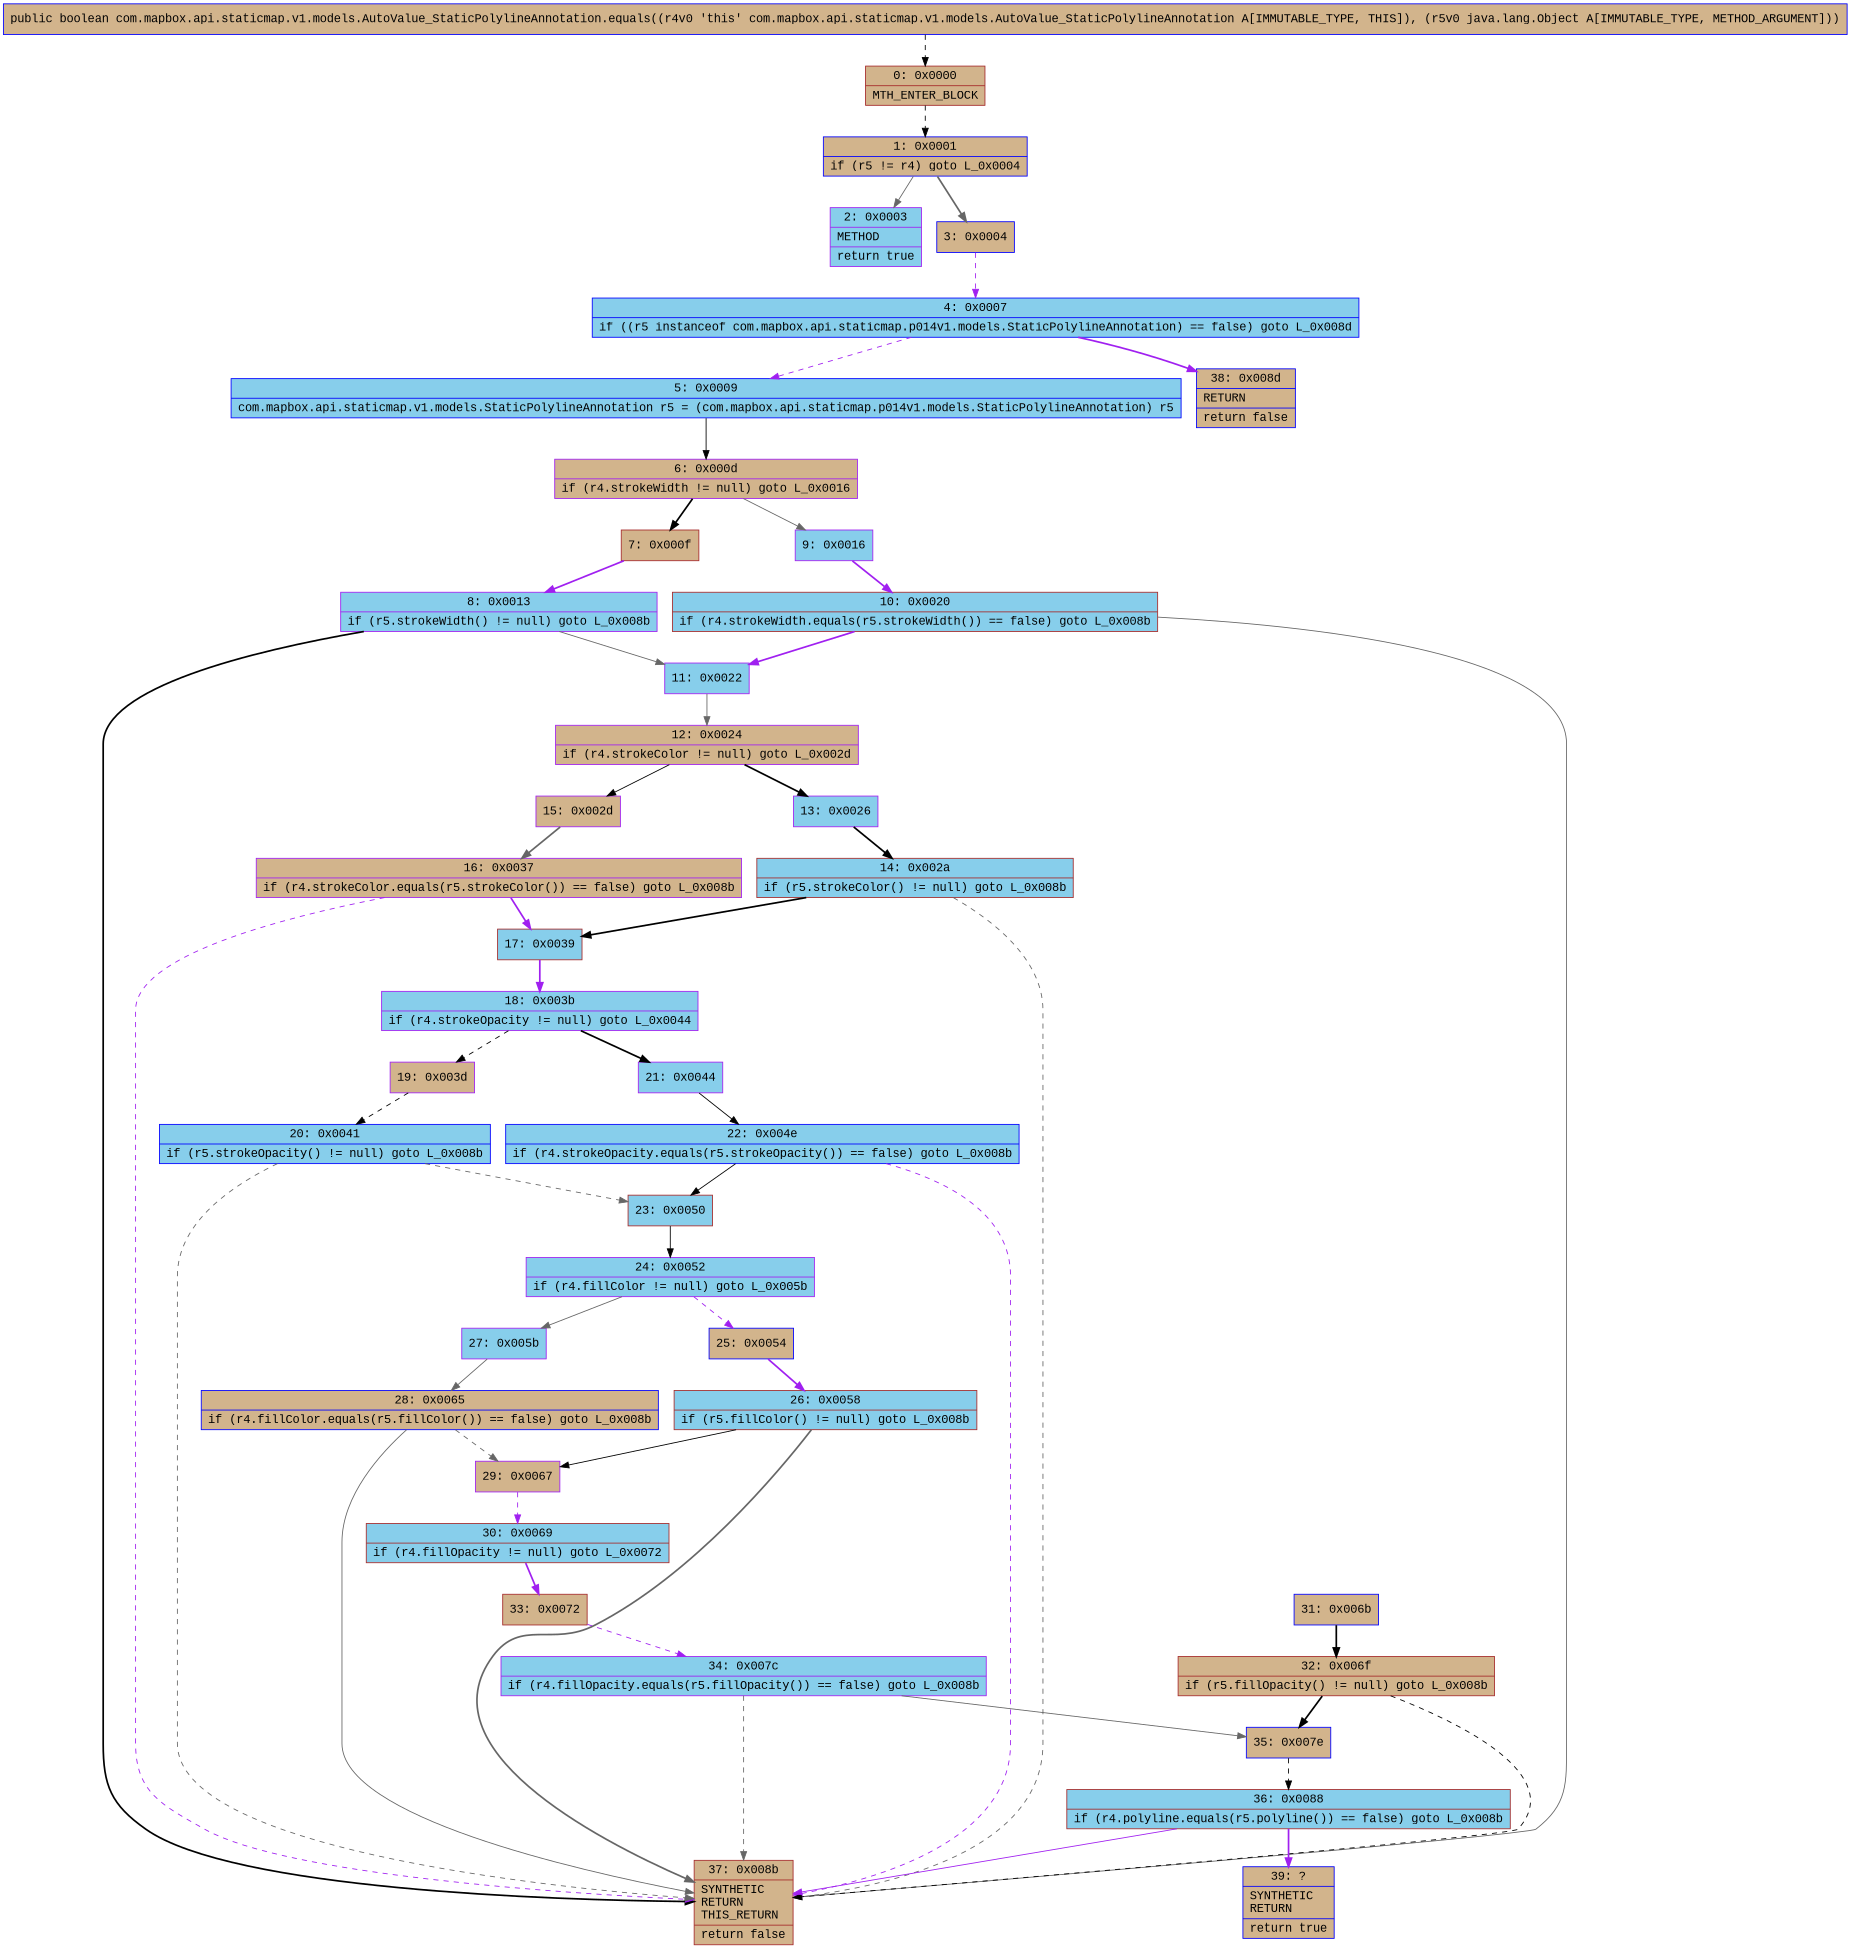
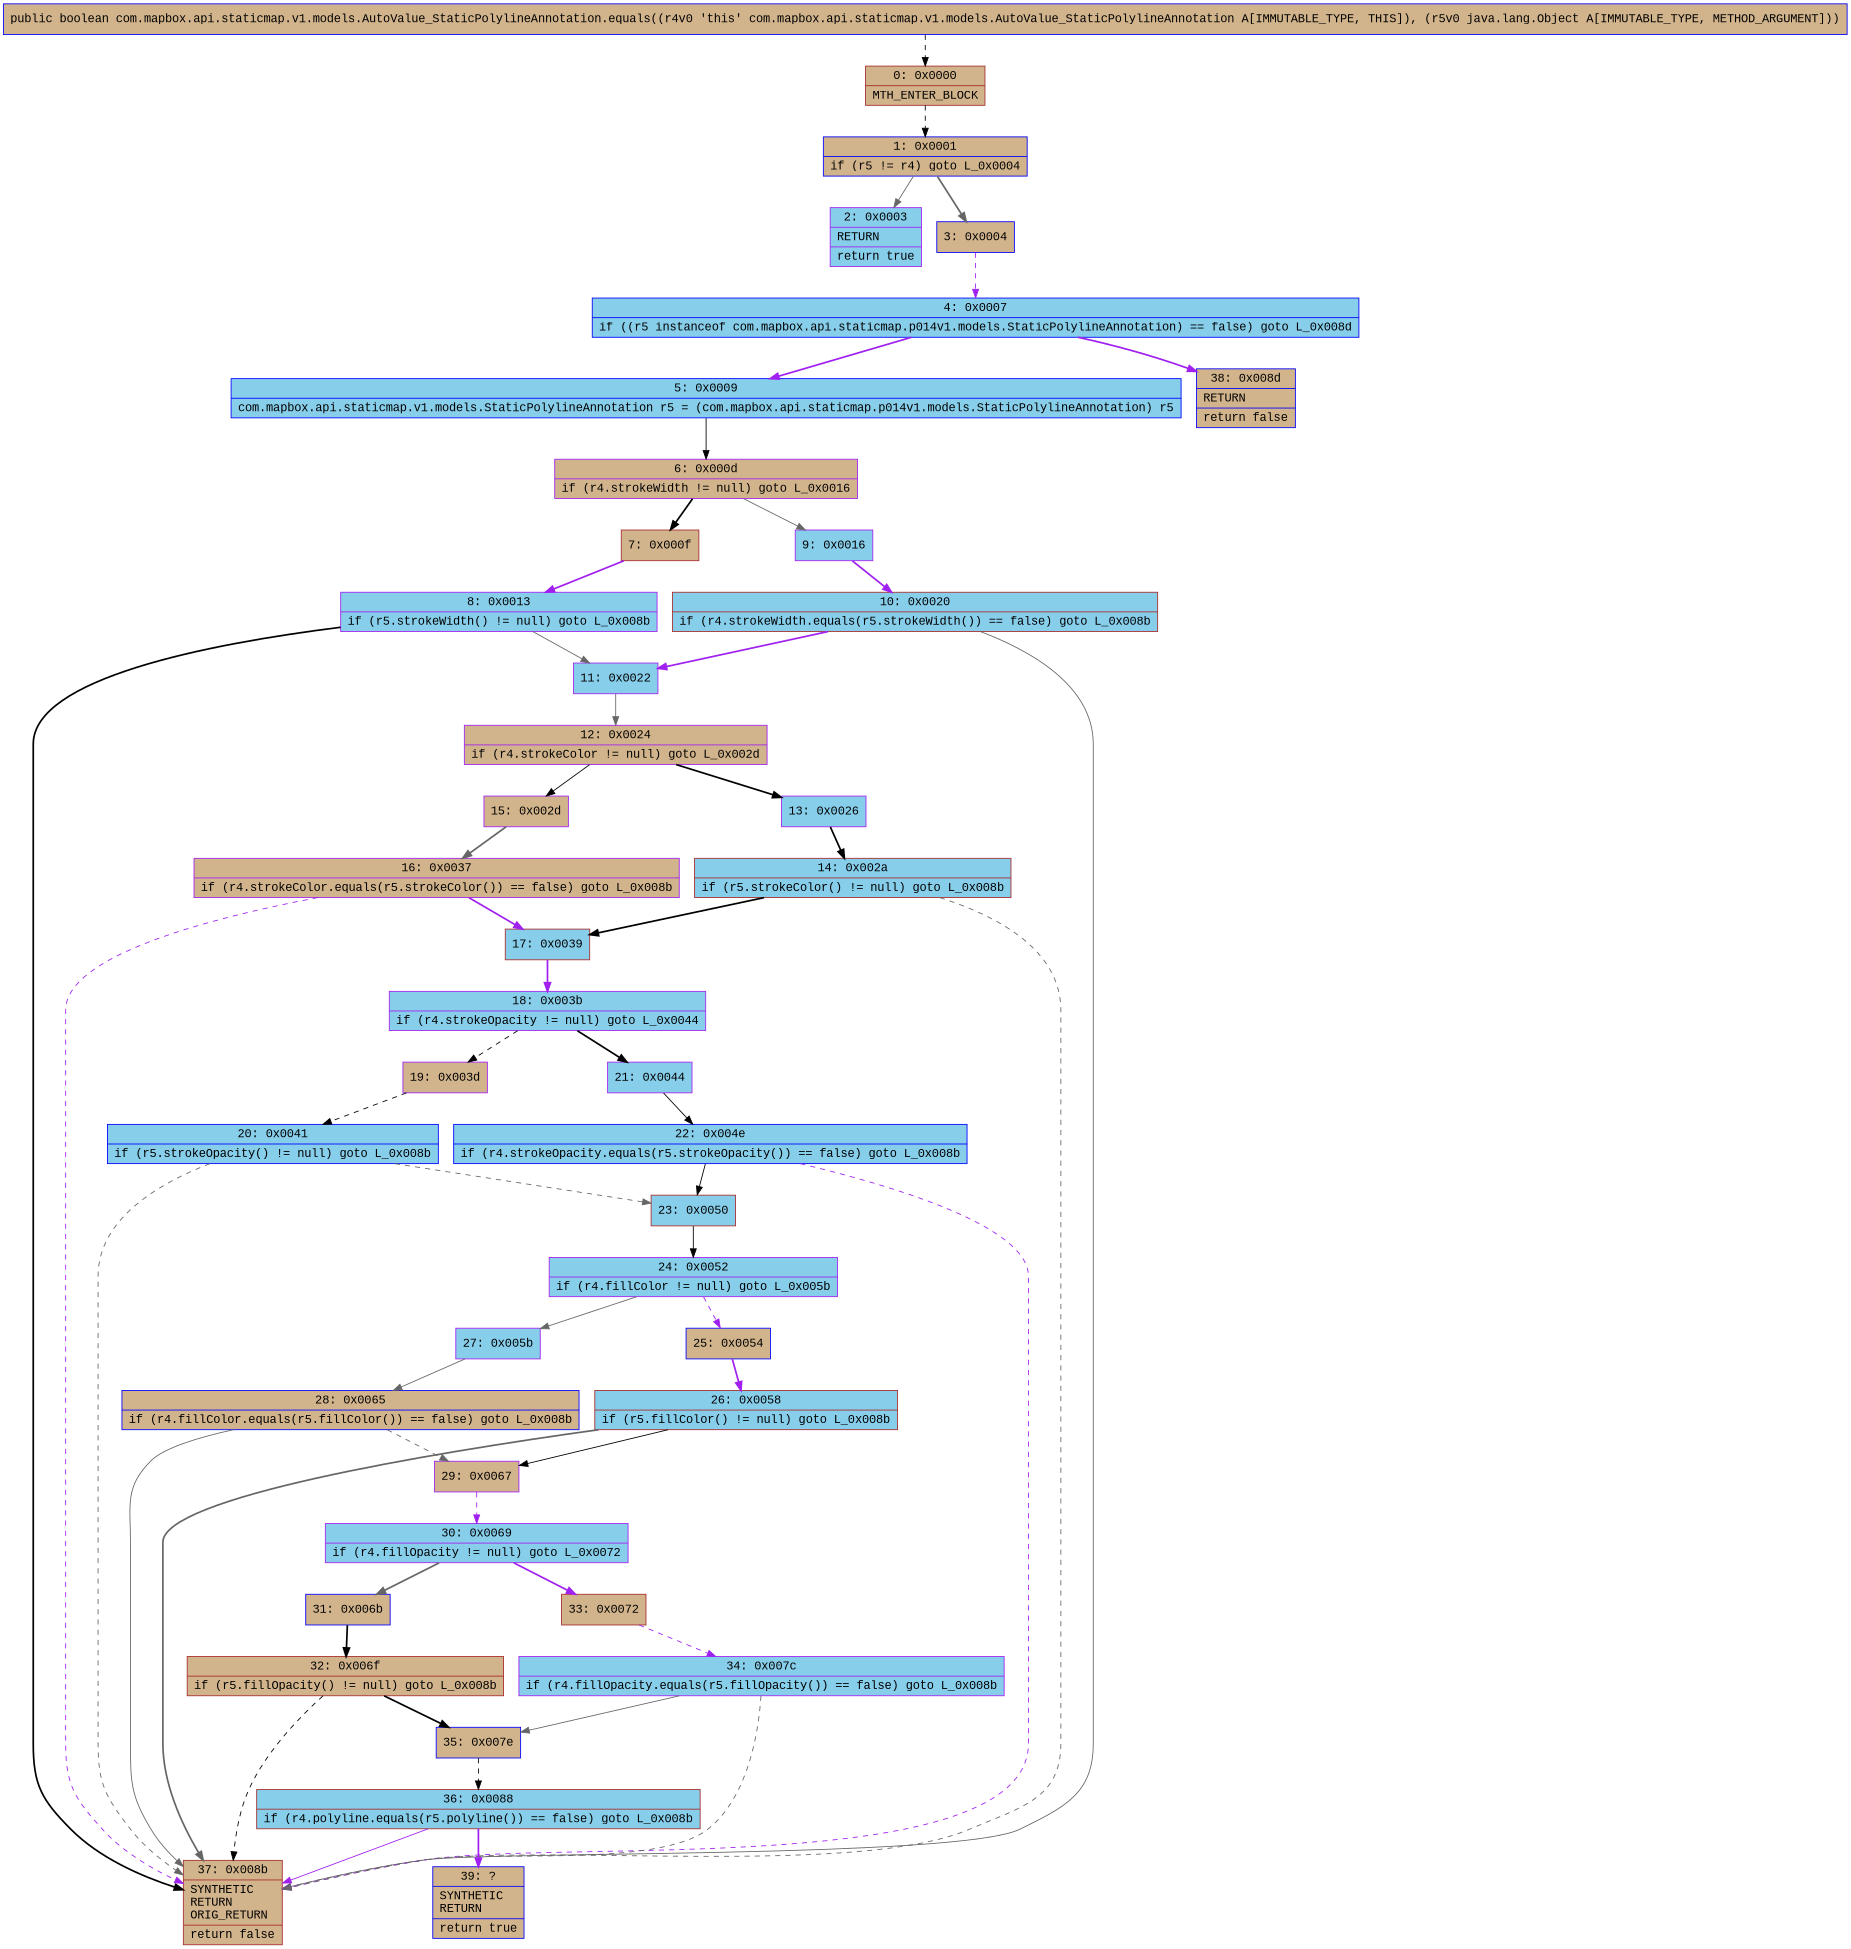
(858, 237) -> (858, 237)
(845, 357) -> (845, 357)
(518, 1543) -> (477, 1543)
none -> (412, 1577)
(740, 1915) -> (229, 1915)
